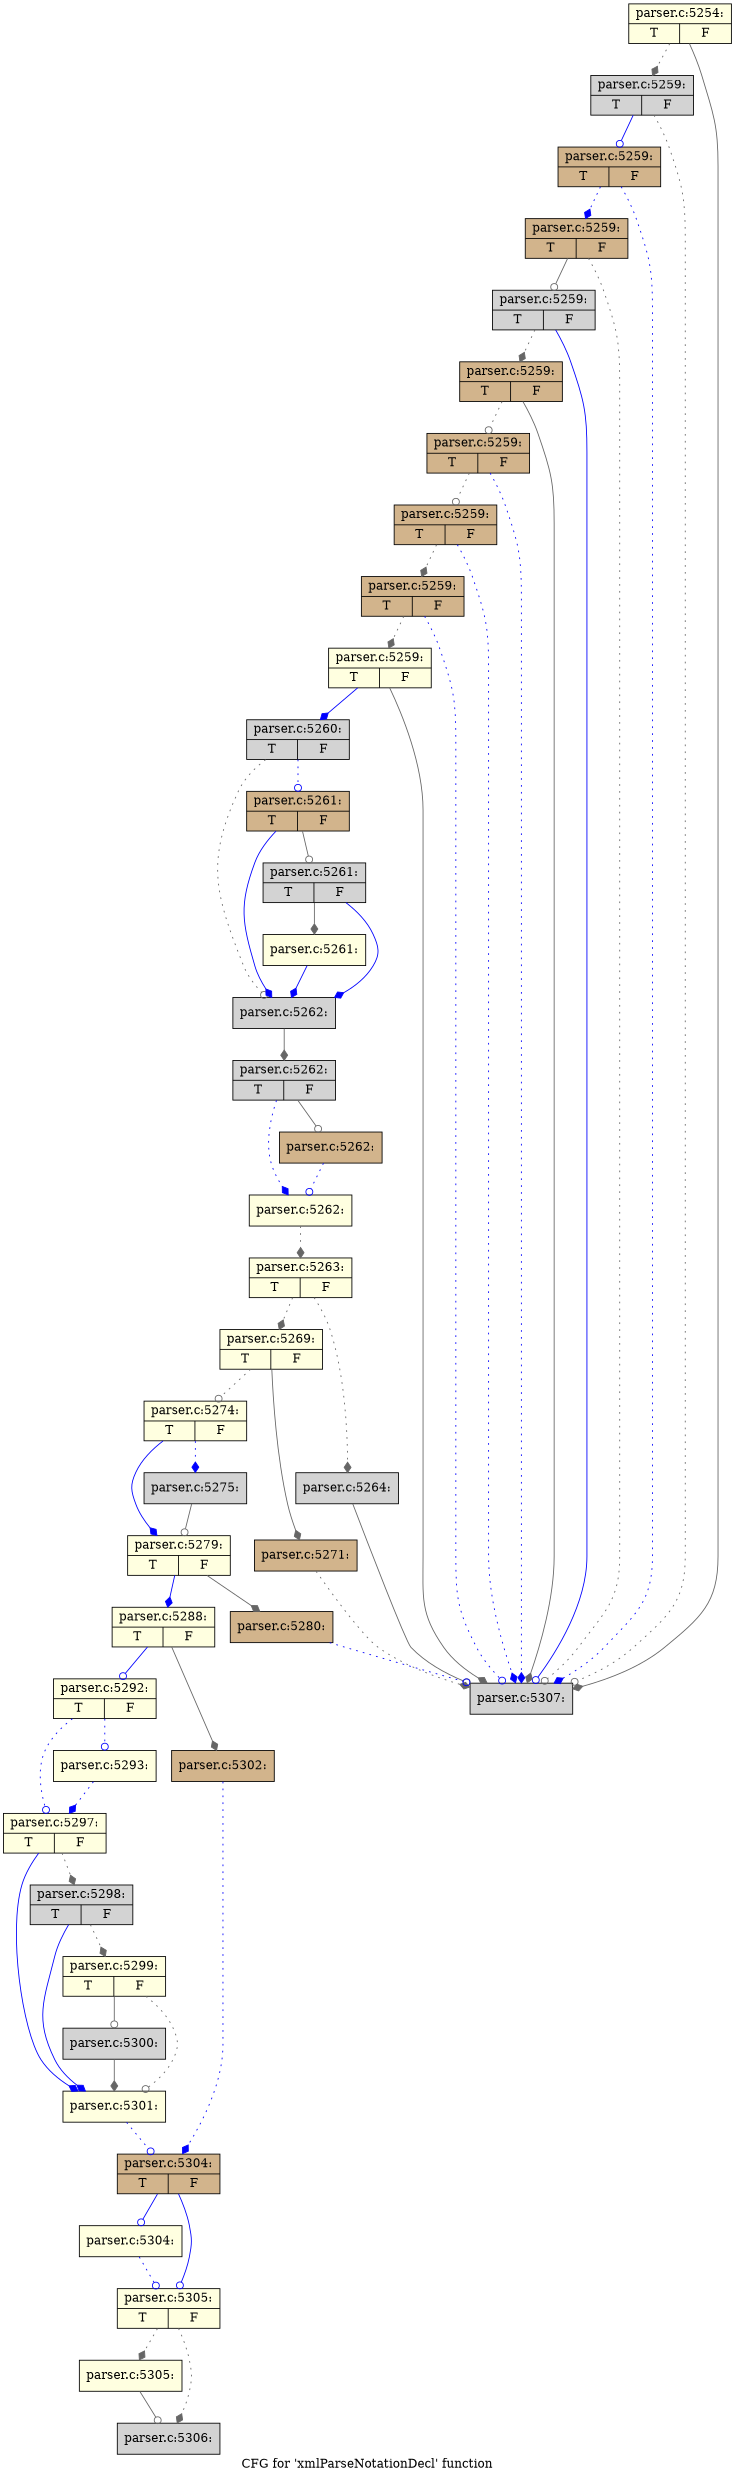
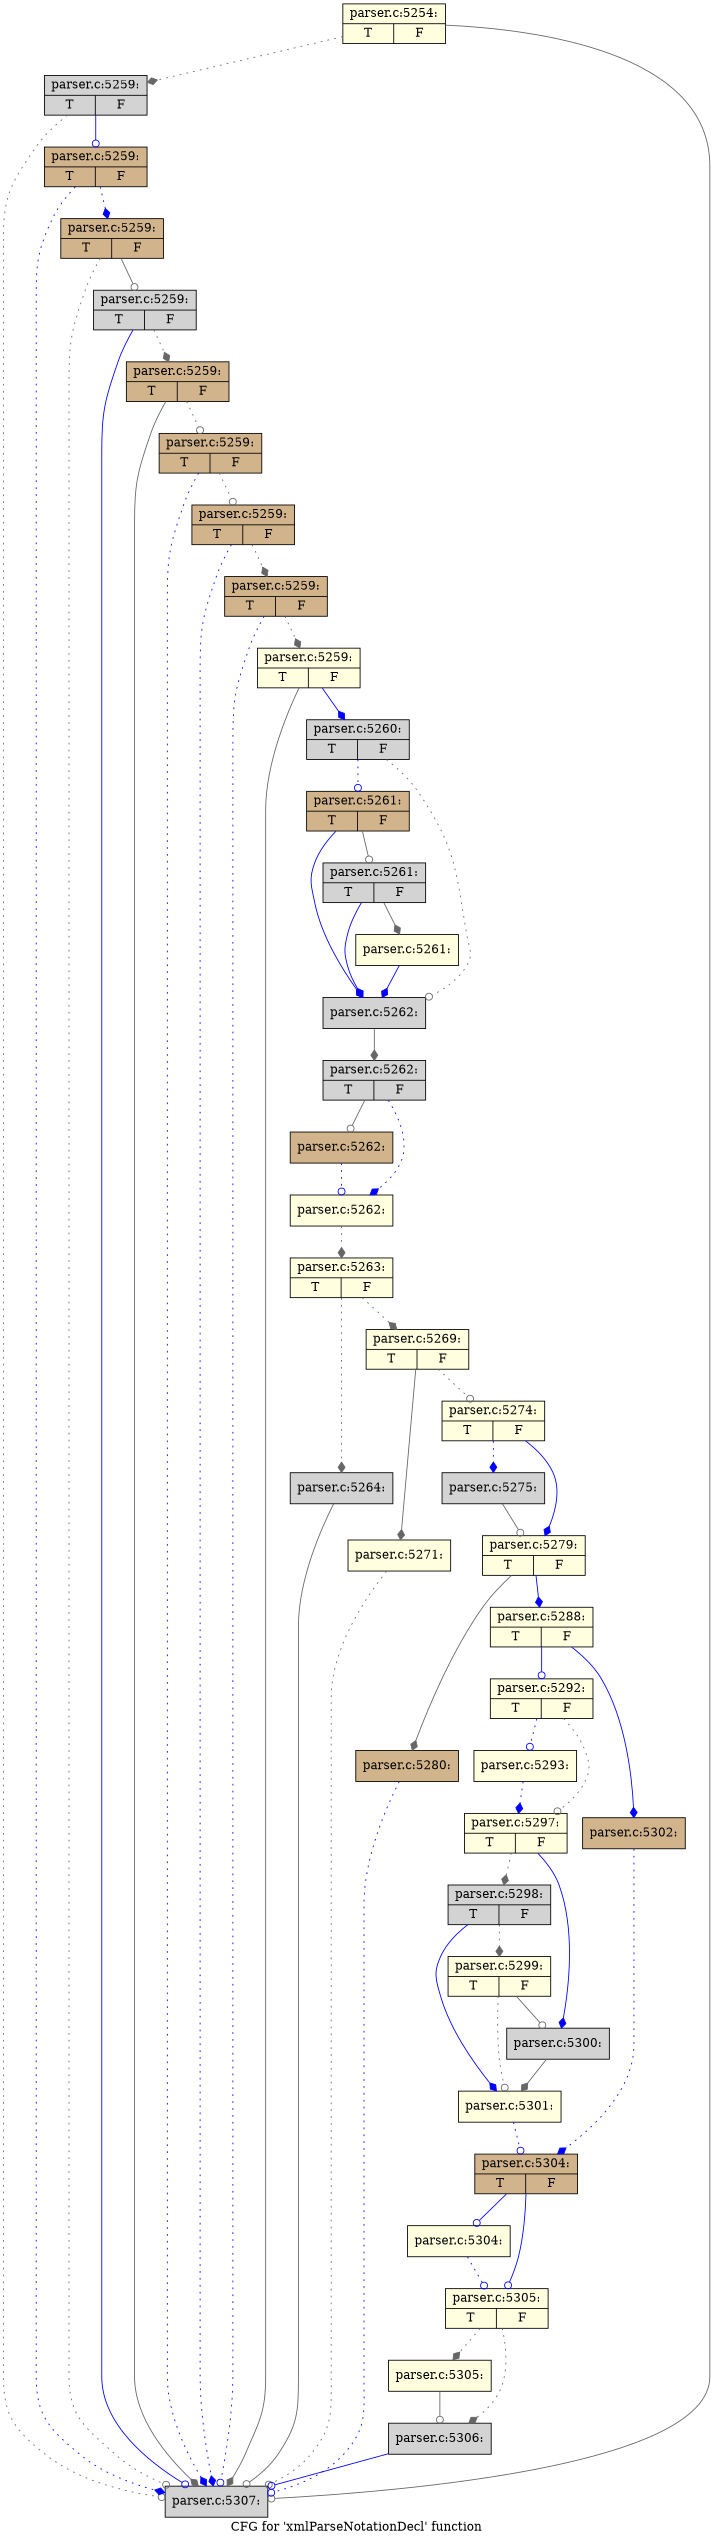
(718, 899) -> (710, 1342)
(306, 1556) -> (399, 1556)
(375, 1645) -> (331, 2033)
(192, 1694) -> (619, 1720)
(43, 1757) -> (589, 1765)
(19, 1975) -> (569, 1932)
none -> (337, 2468)
